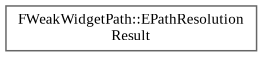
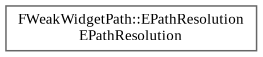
(131, 28) -> (131, 28)
